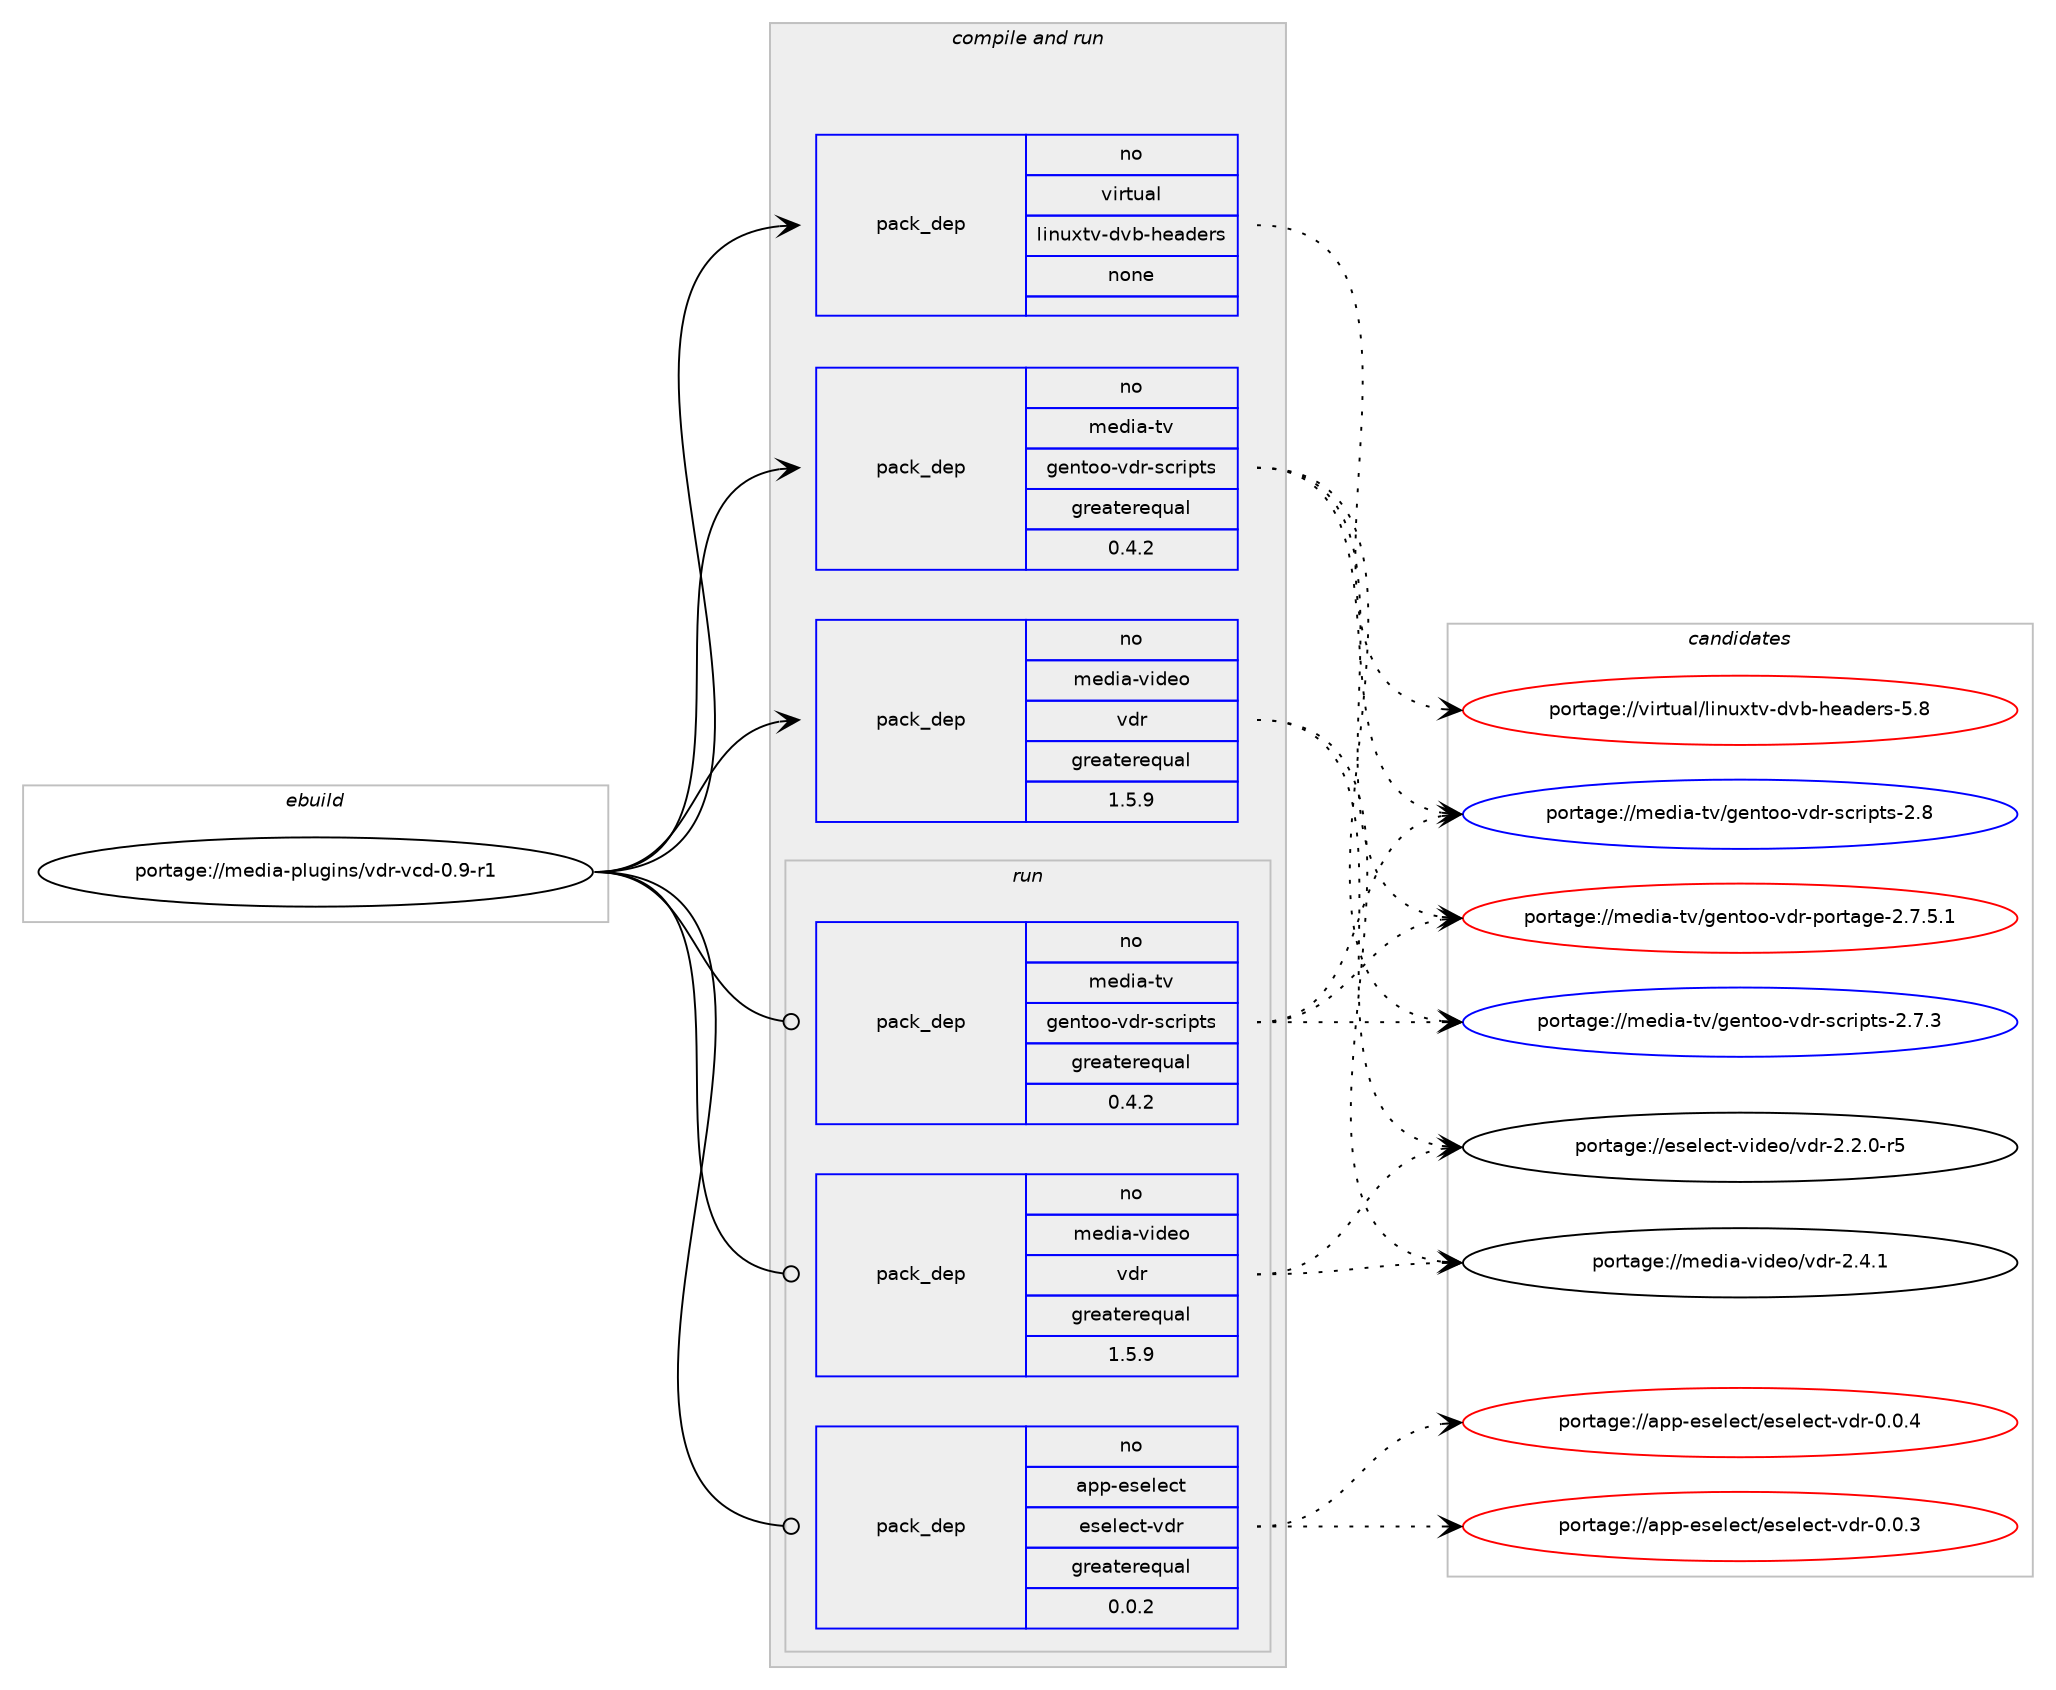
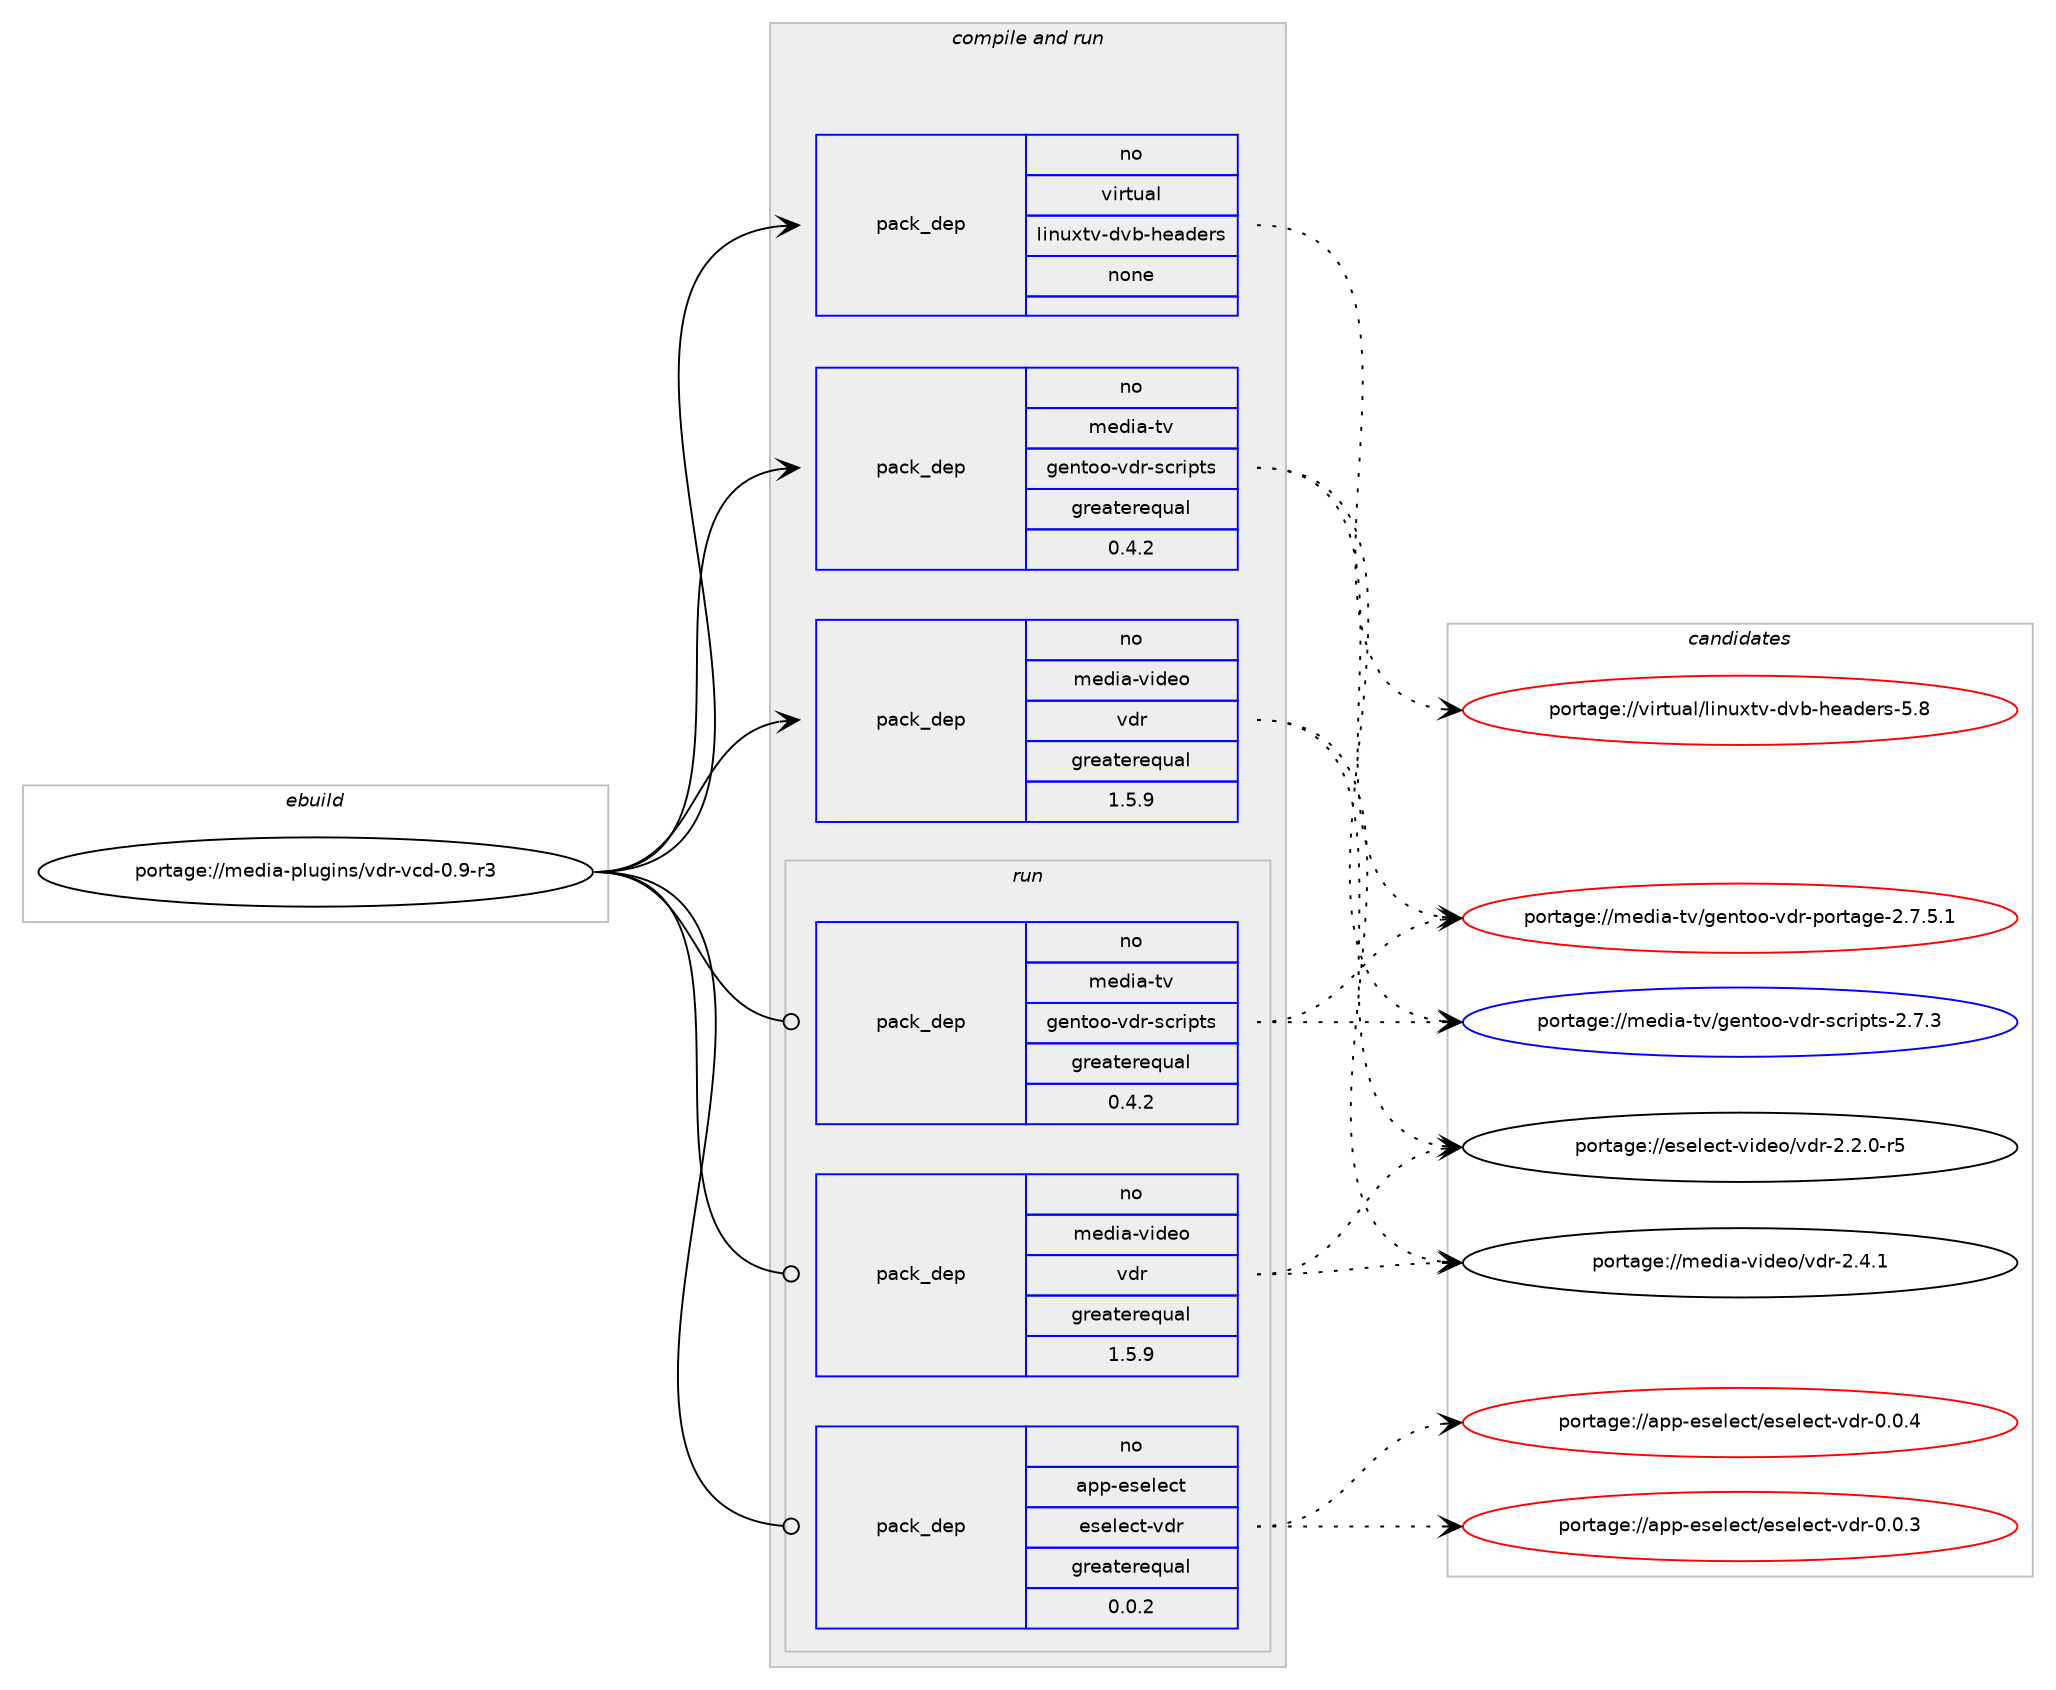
(1740, 814) -> none
(316, 872) -> (316, 872)
